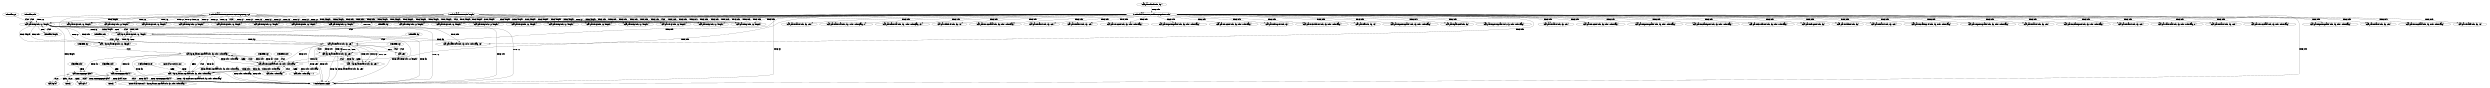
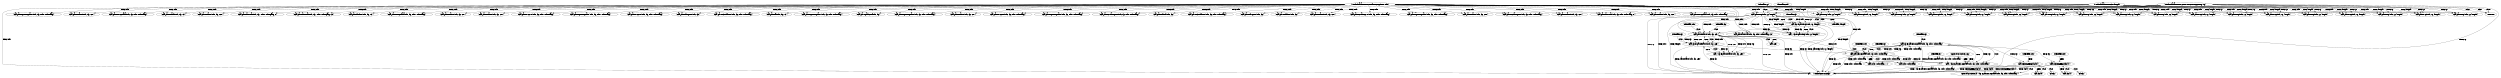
(1152, 9) -> (1260, 7)
(777, 49) -> (1843, 39)
(145, 64) -> (1936, 54)
